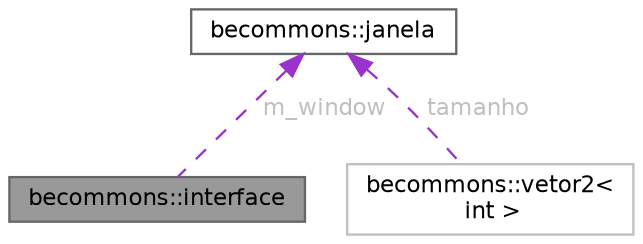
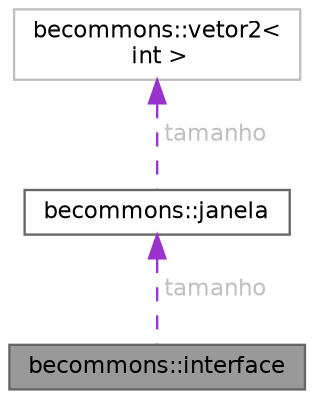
(321, 109) -> (212, 290)
(415, 115) -> (157, 147)
